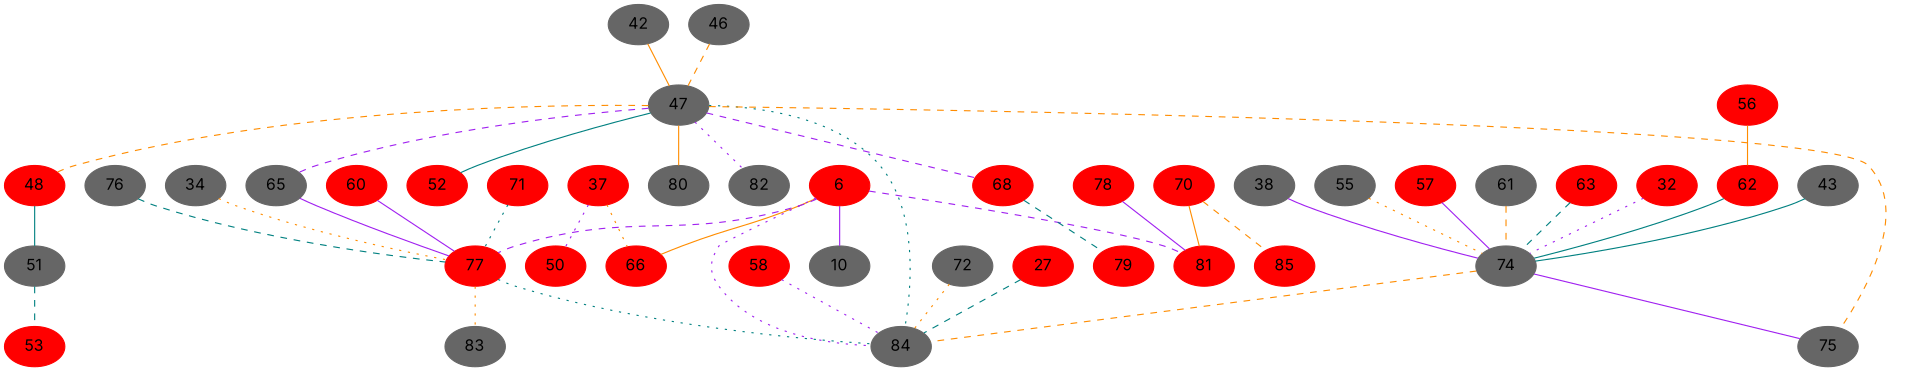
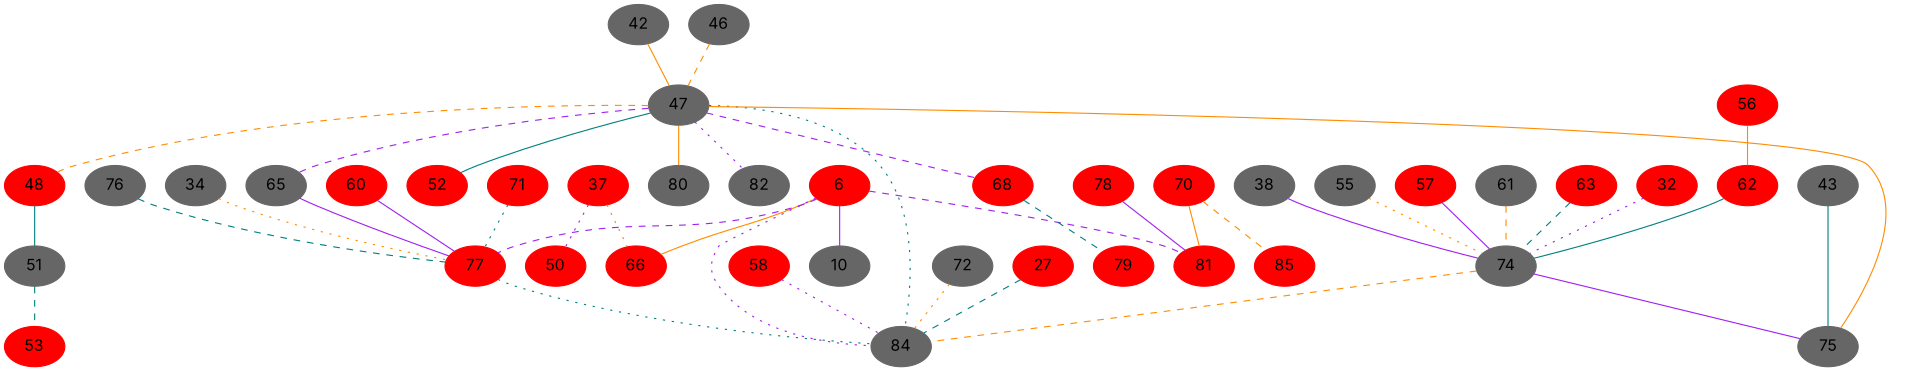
(1379, 122) -> (1379, 122)
(1672, 237) -> (1828, 266)
(475, 347) -> none
